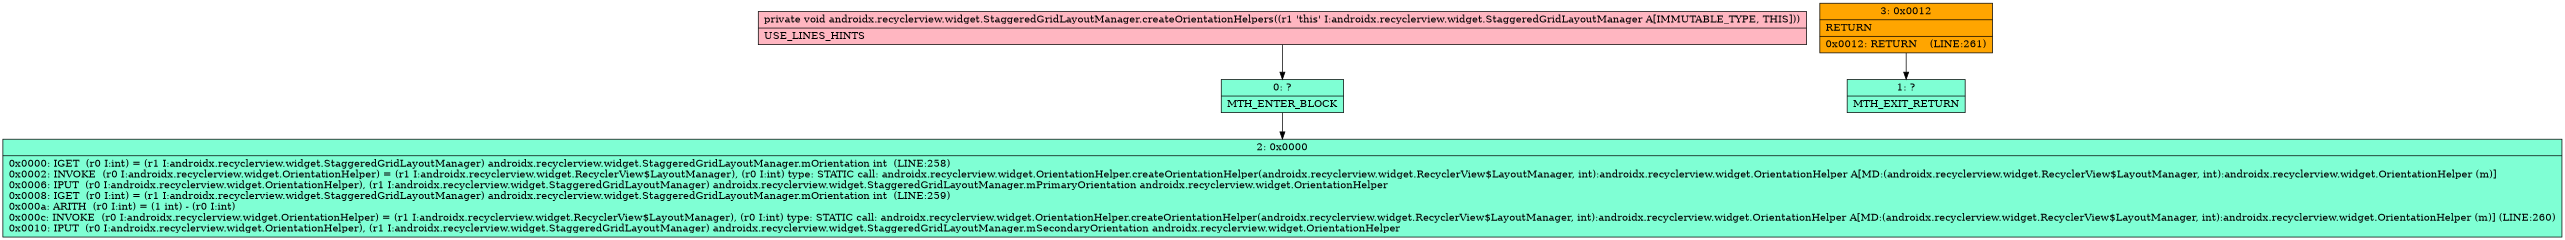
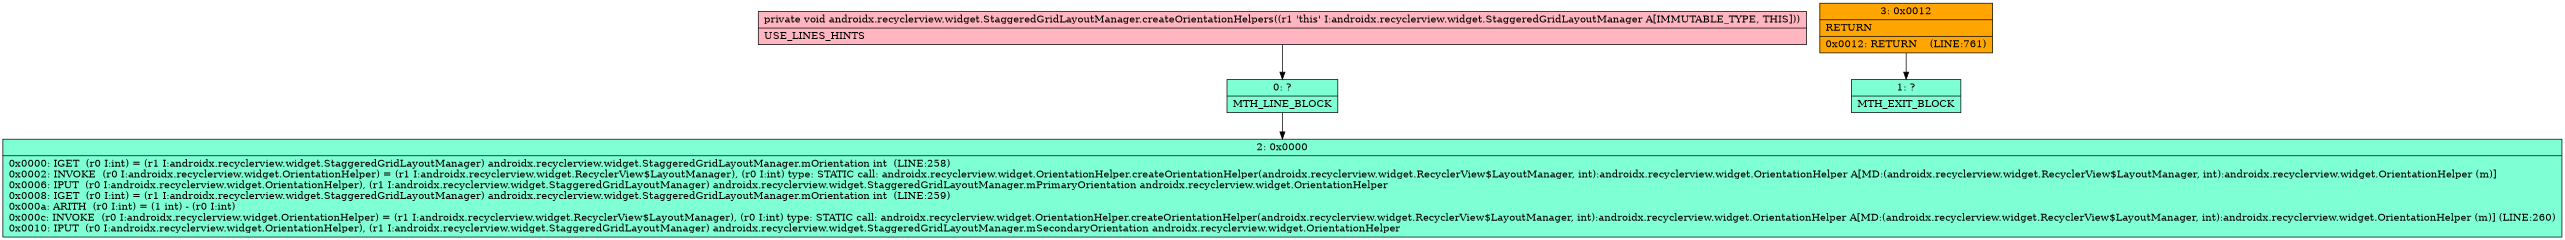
(1906, 44) -> (1906, 44)
(1282, 104) -> (1282, 104)
(1906, 104) -> (1906, 104)
